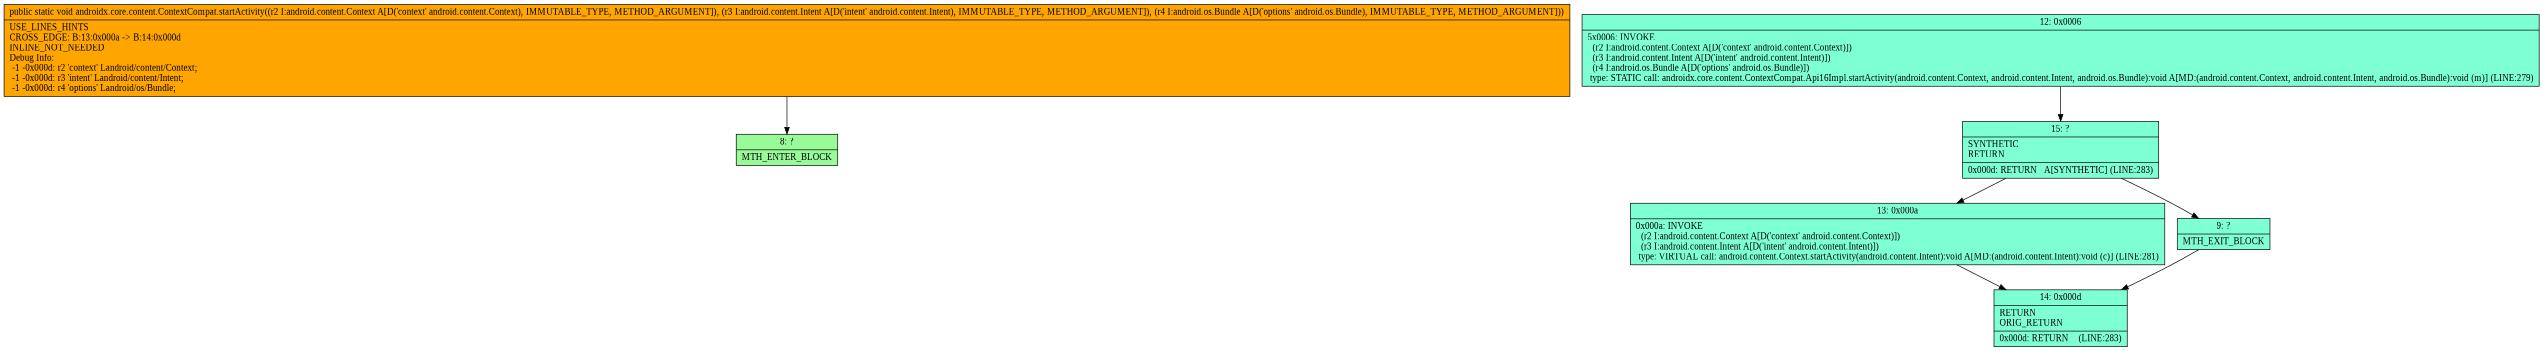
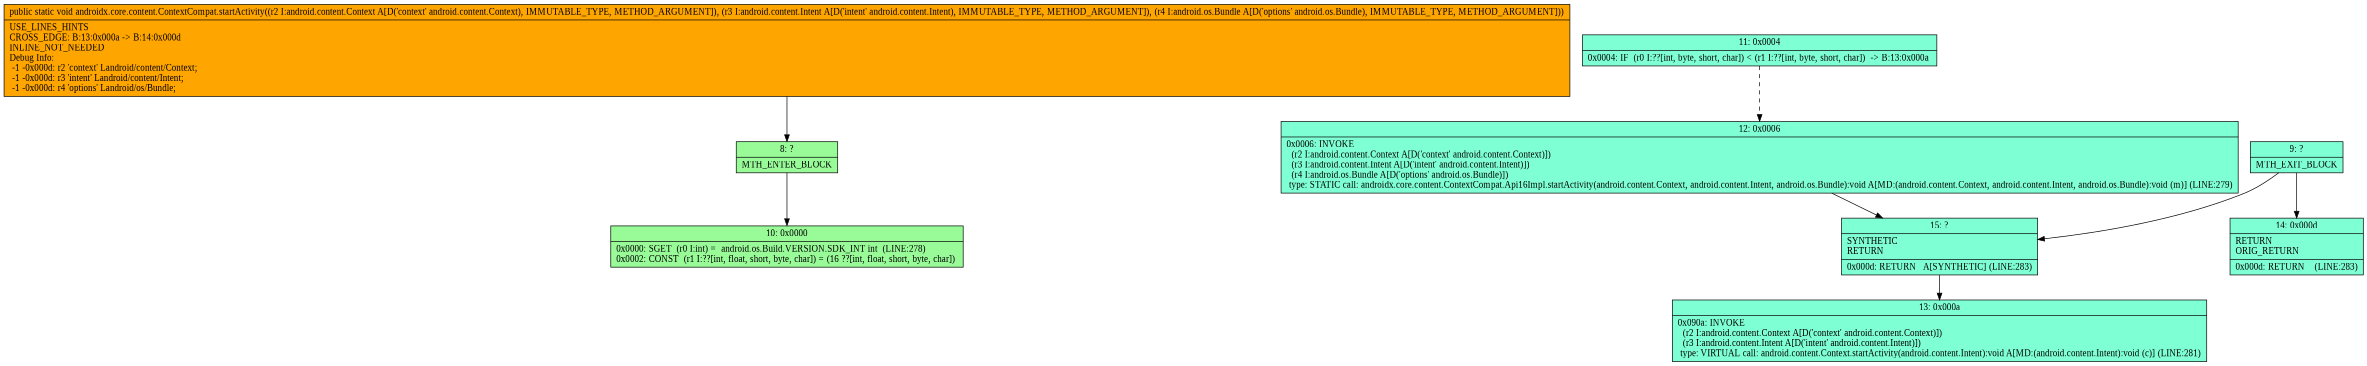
(1624, 38) -> (1323, 144)
none -> (1760, 50)
(2157, 196) -> (2165, 218)
(1672, 226) -> (1714, 323)
none -> (787, 247)
(1978, 276) -> none
